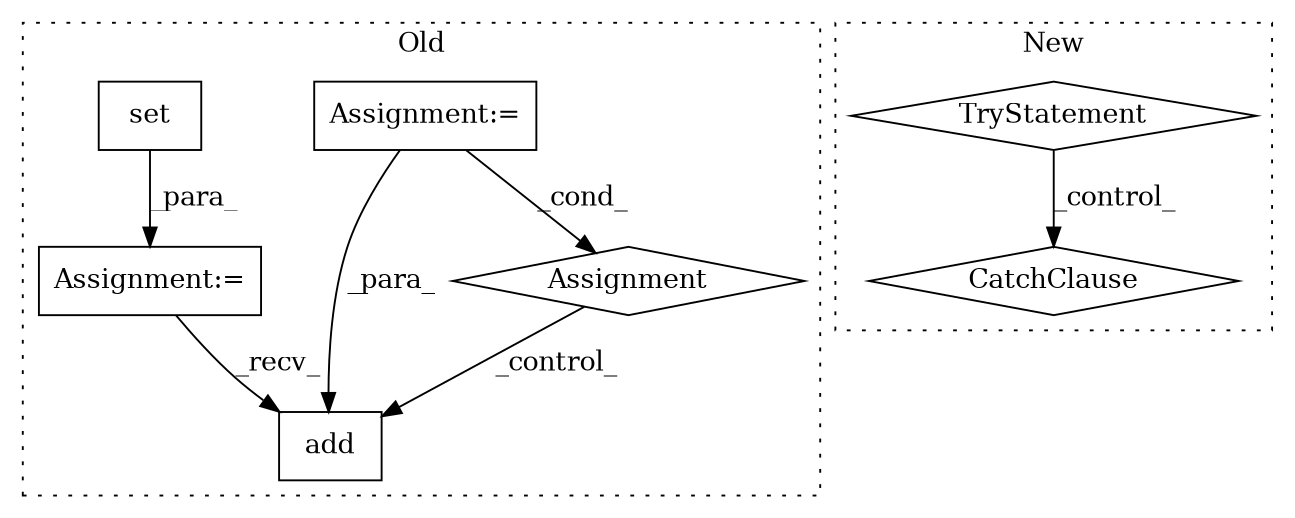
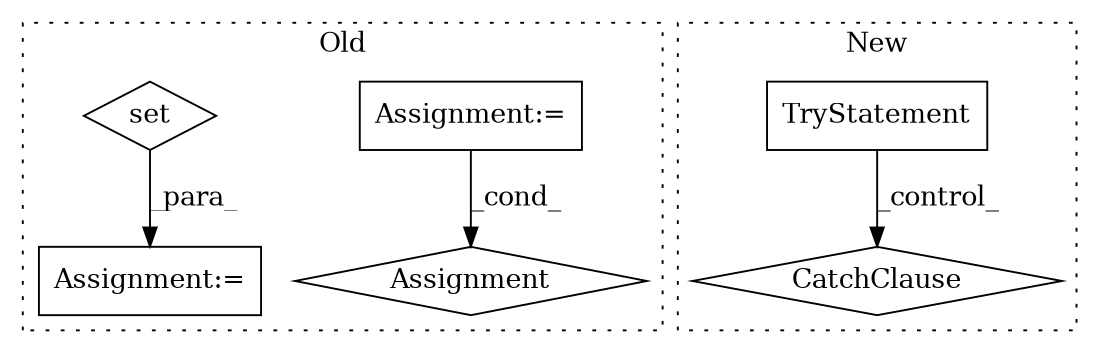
(150, 116) -> (150, 116)
(1054, 116) -> (877, 116)
(330, 446) -> none
